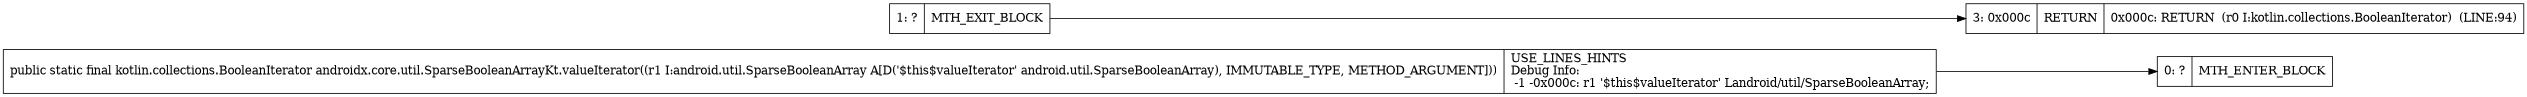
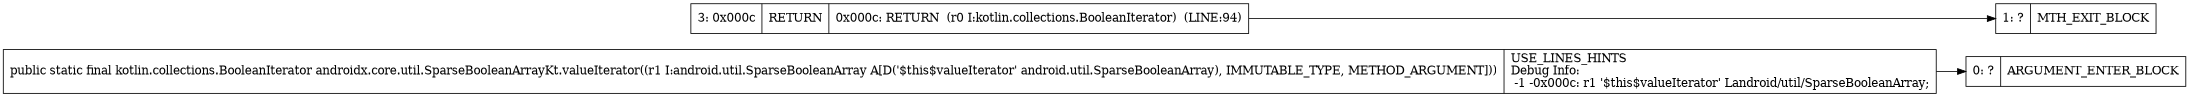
(1504, 19) -> (1618, 19)
(2262, 71) -> (2093, 71)
